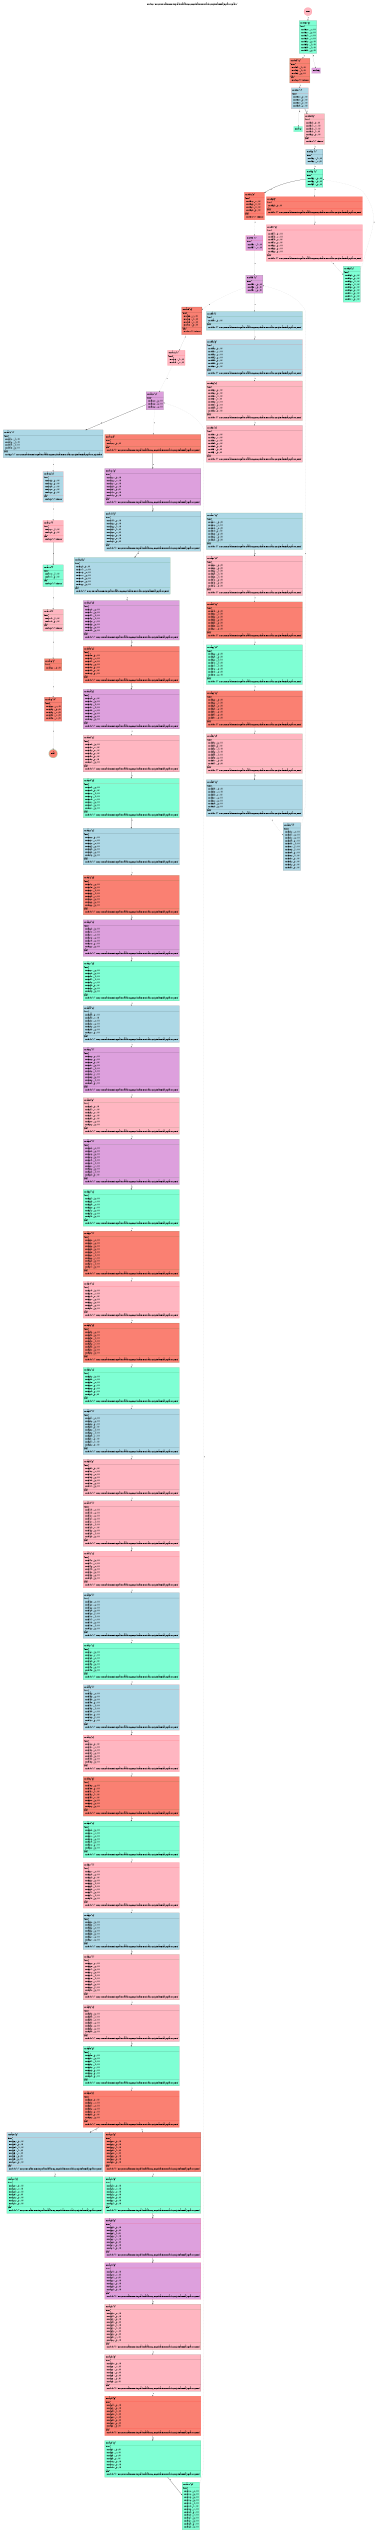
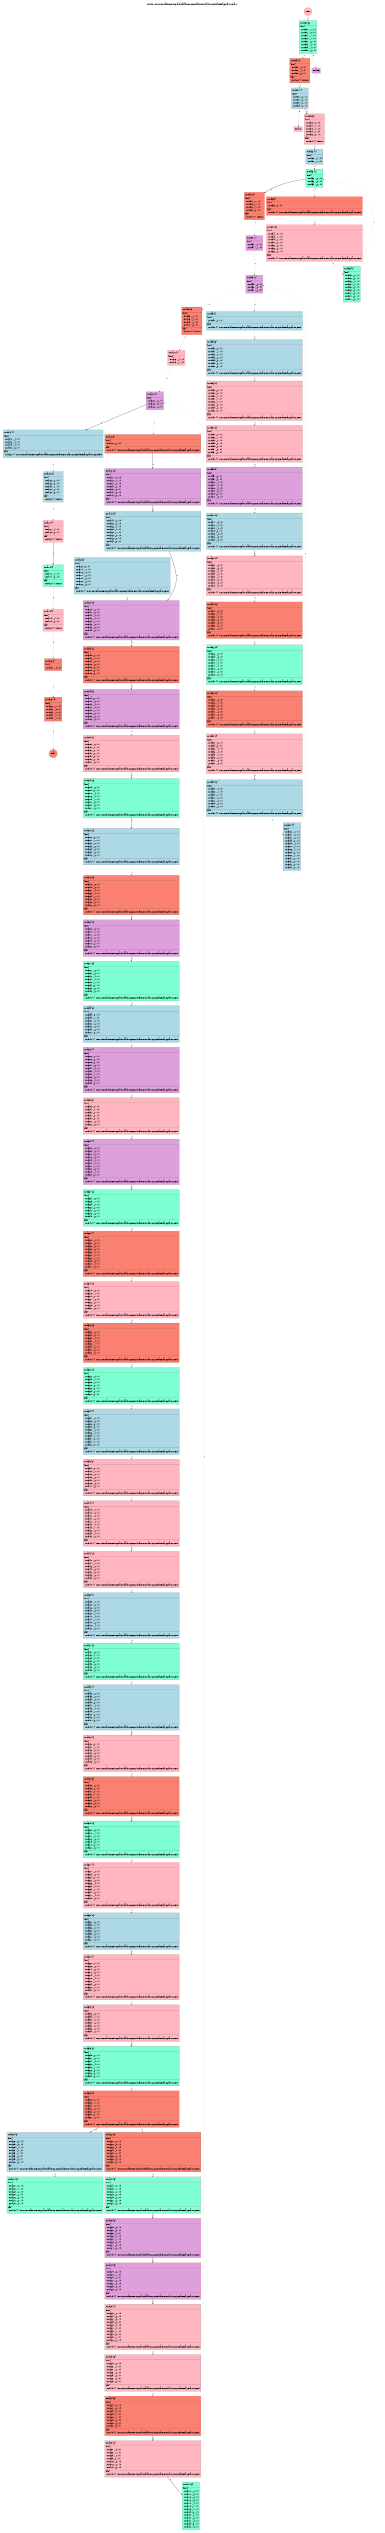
(298, 129) -> (298, 129)
none -> (254, 487)
(137, 554) -> (176, 576)
(153, 2459) -> (153, 2459)
